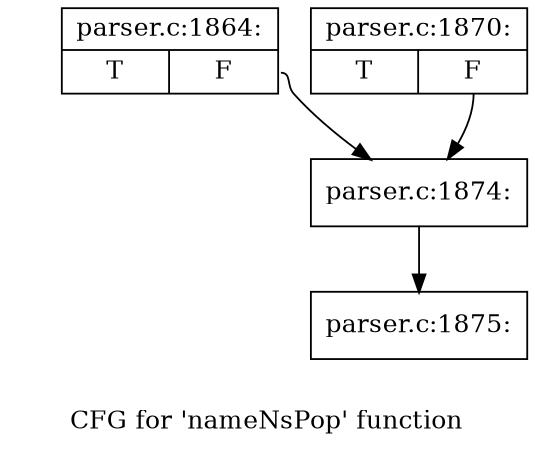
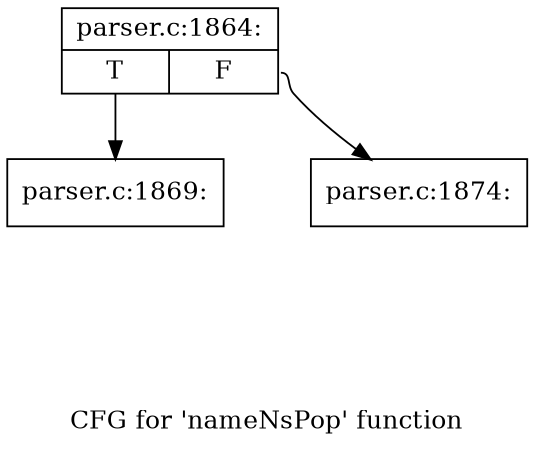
(419, 51) -> none
none -> (115, 193)
(419, 325) -> none
